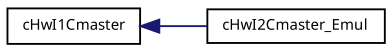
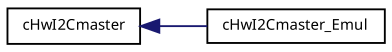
(74, 26) -> (74, 26)
